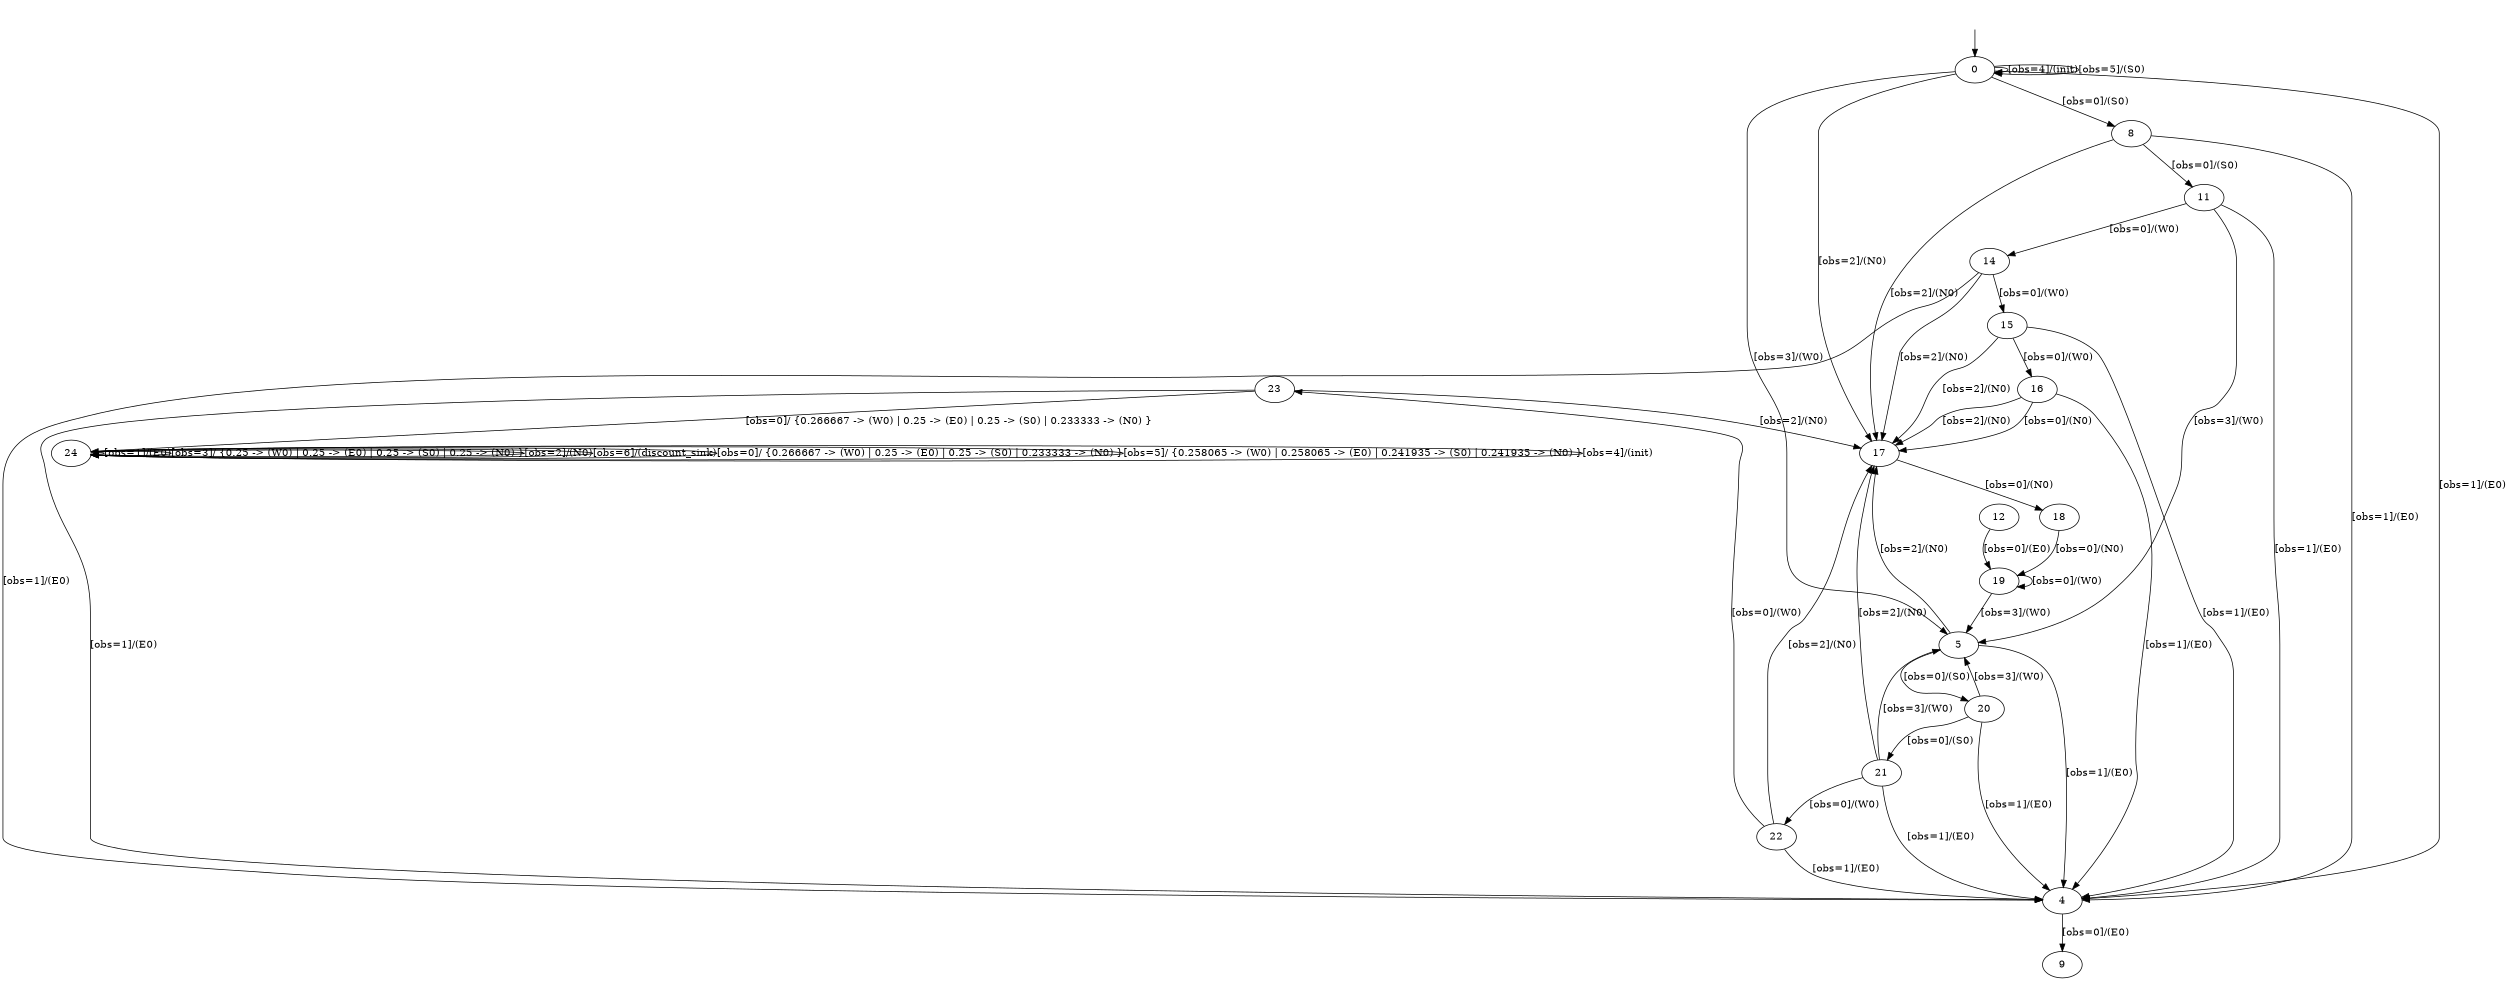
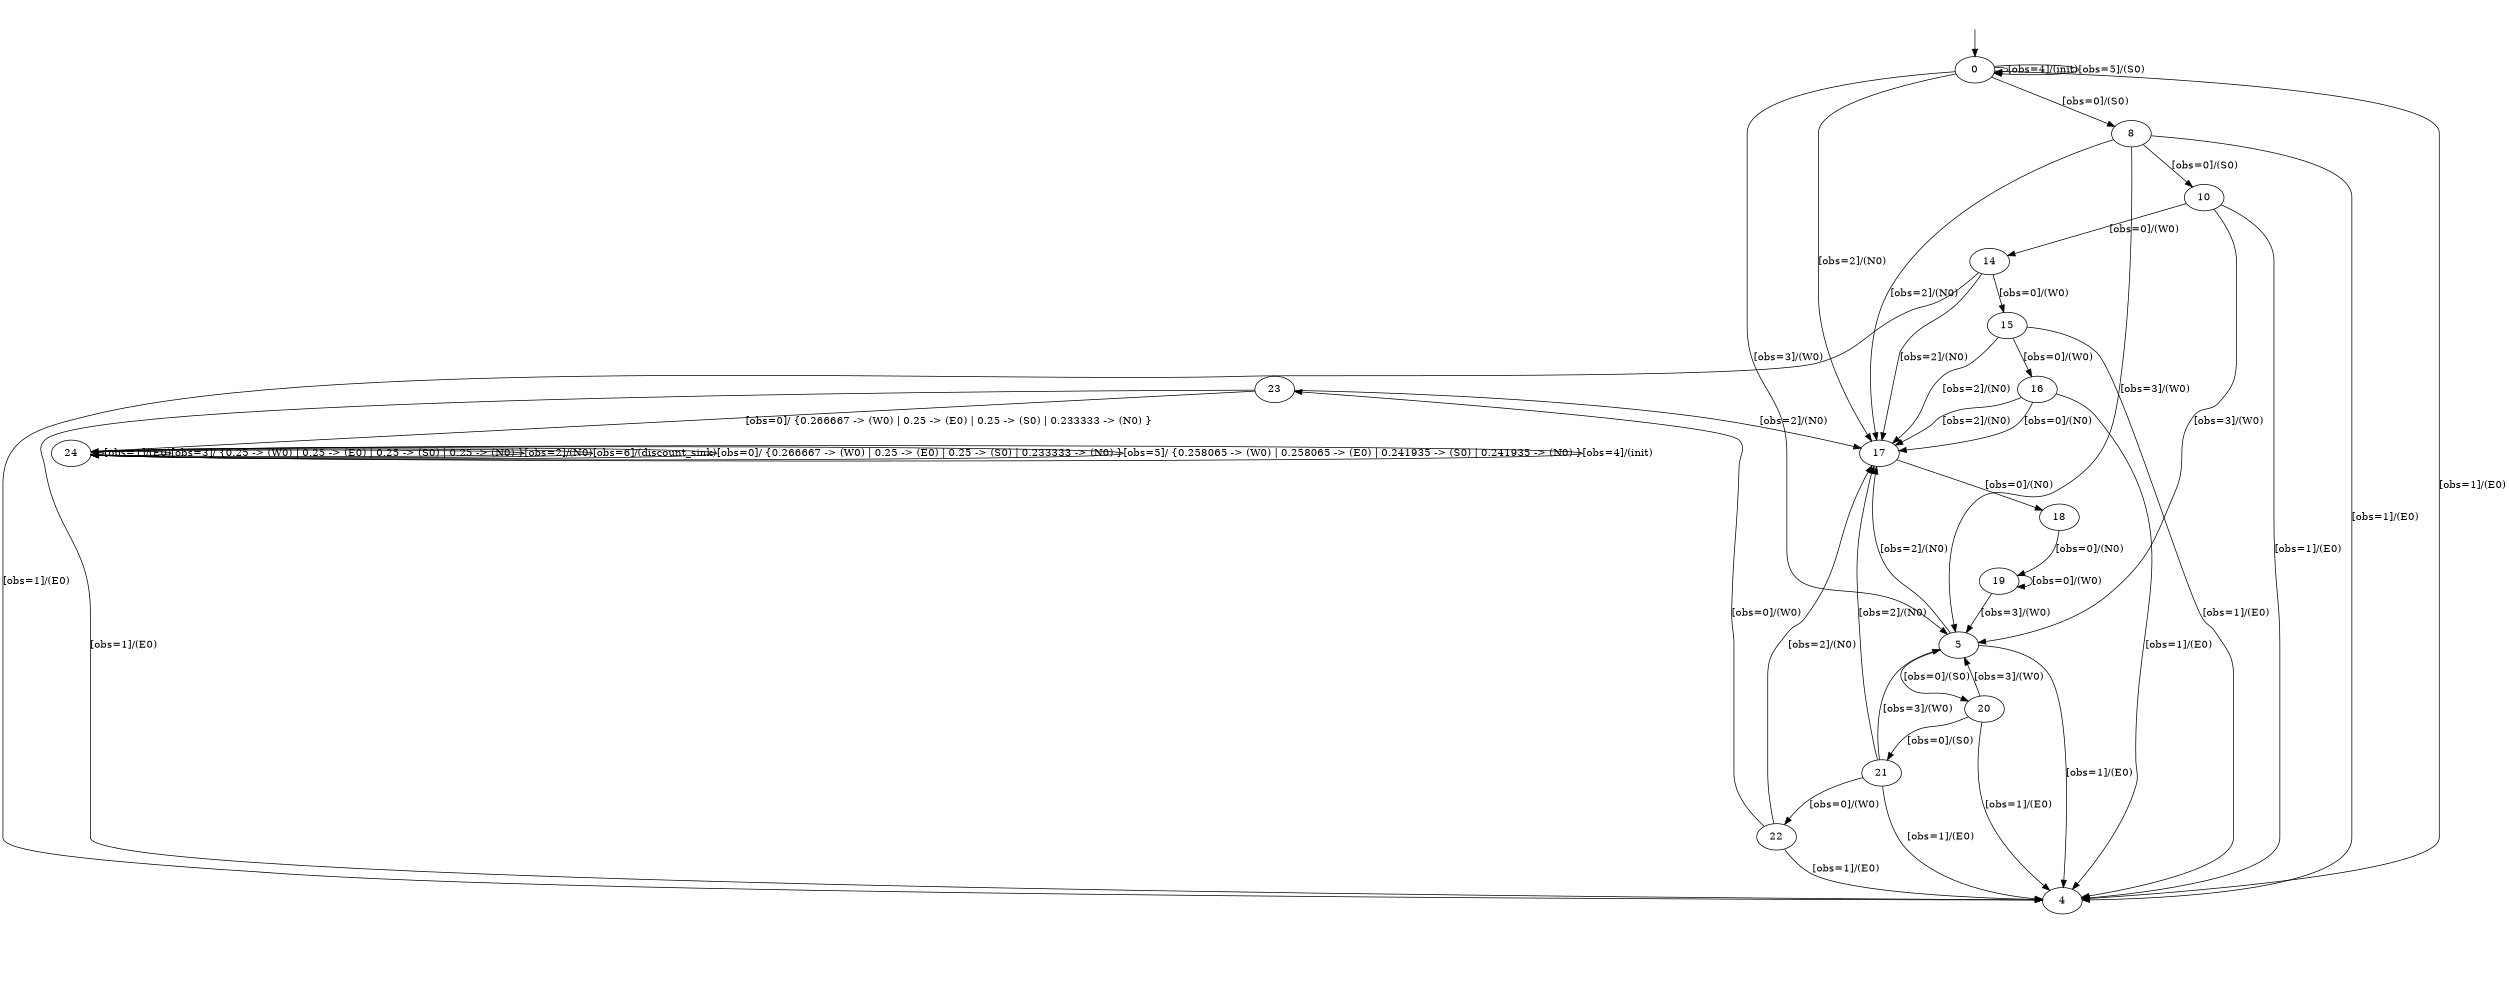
(2204, 198) -> (2204, 198)
none -> (2113, 423)
(1999, 517) -> none
(2062, 965) -> none
